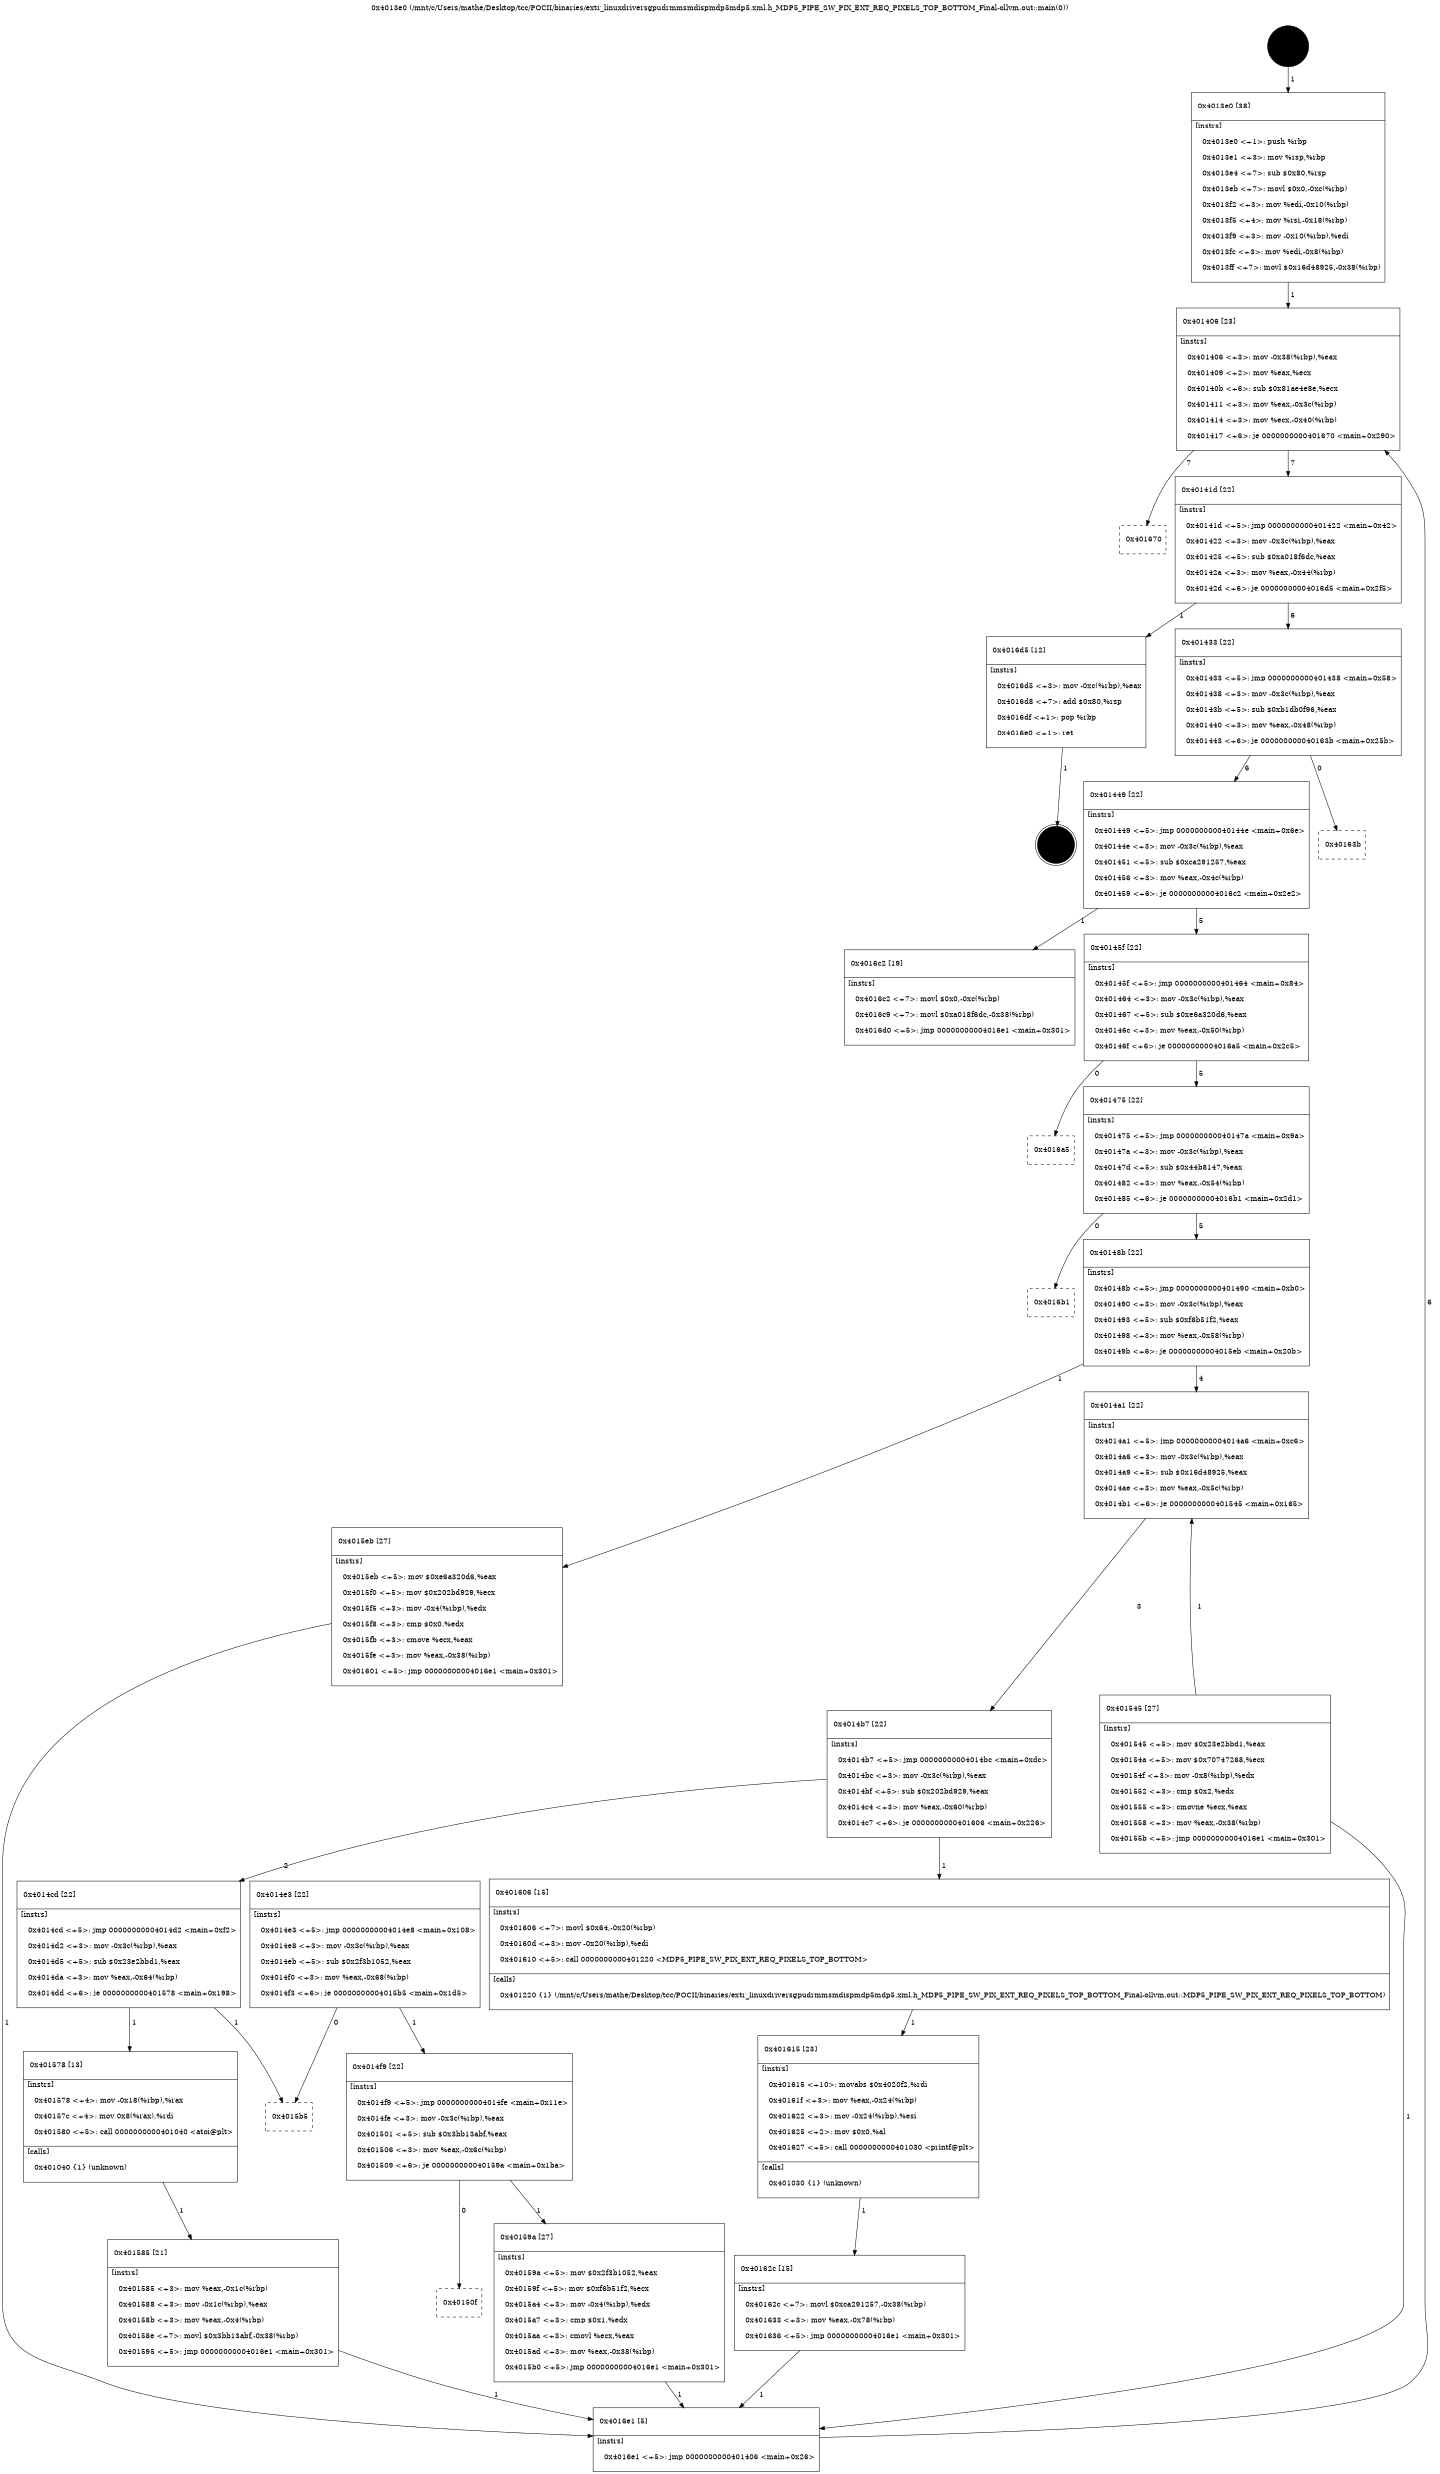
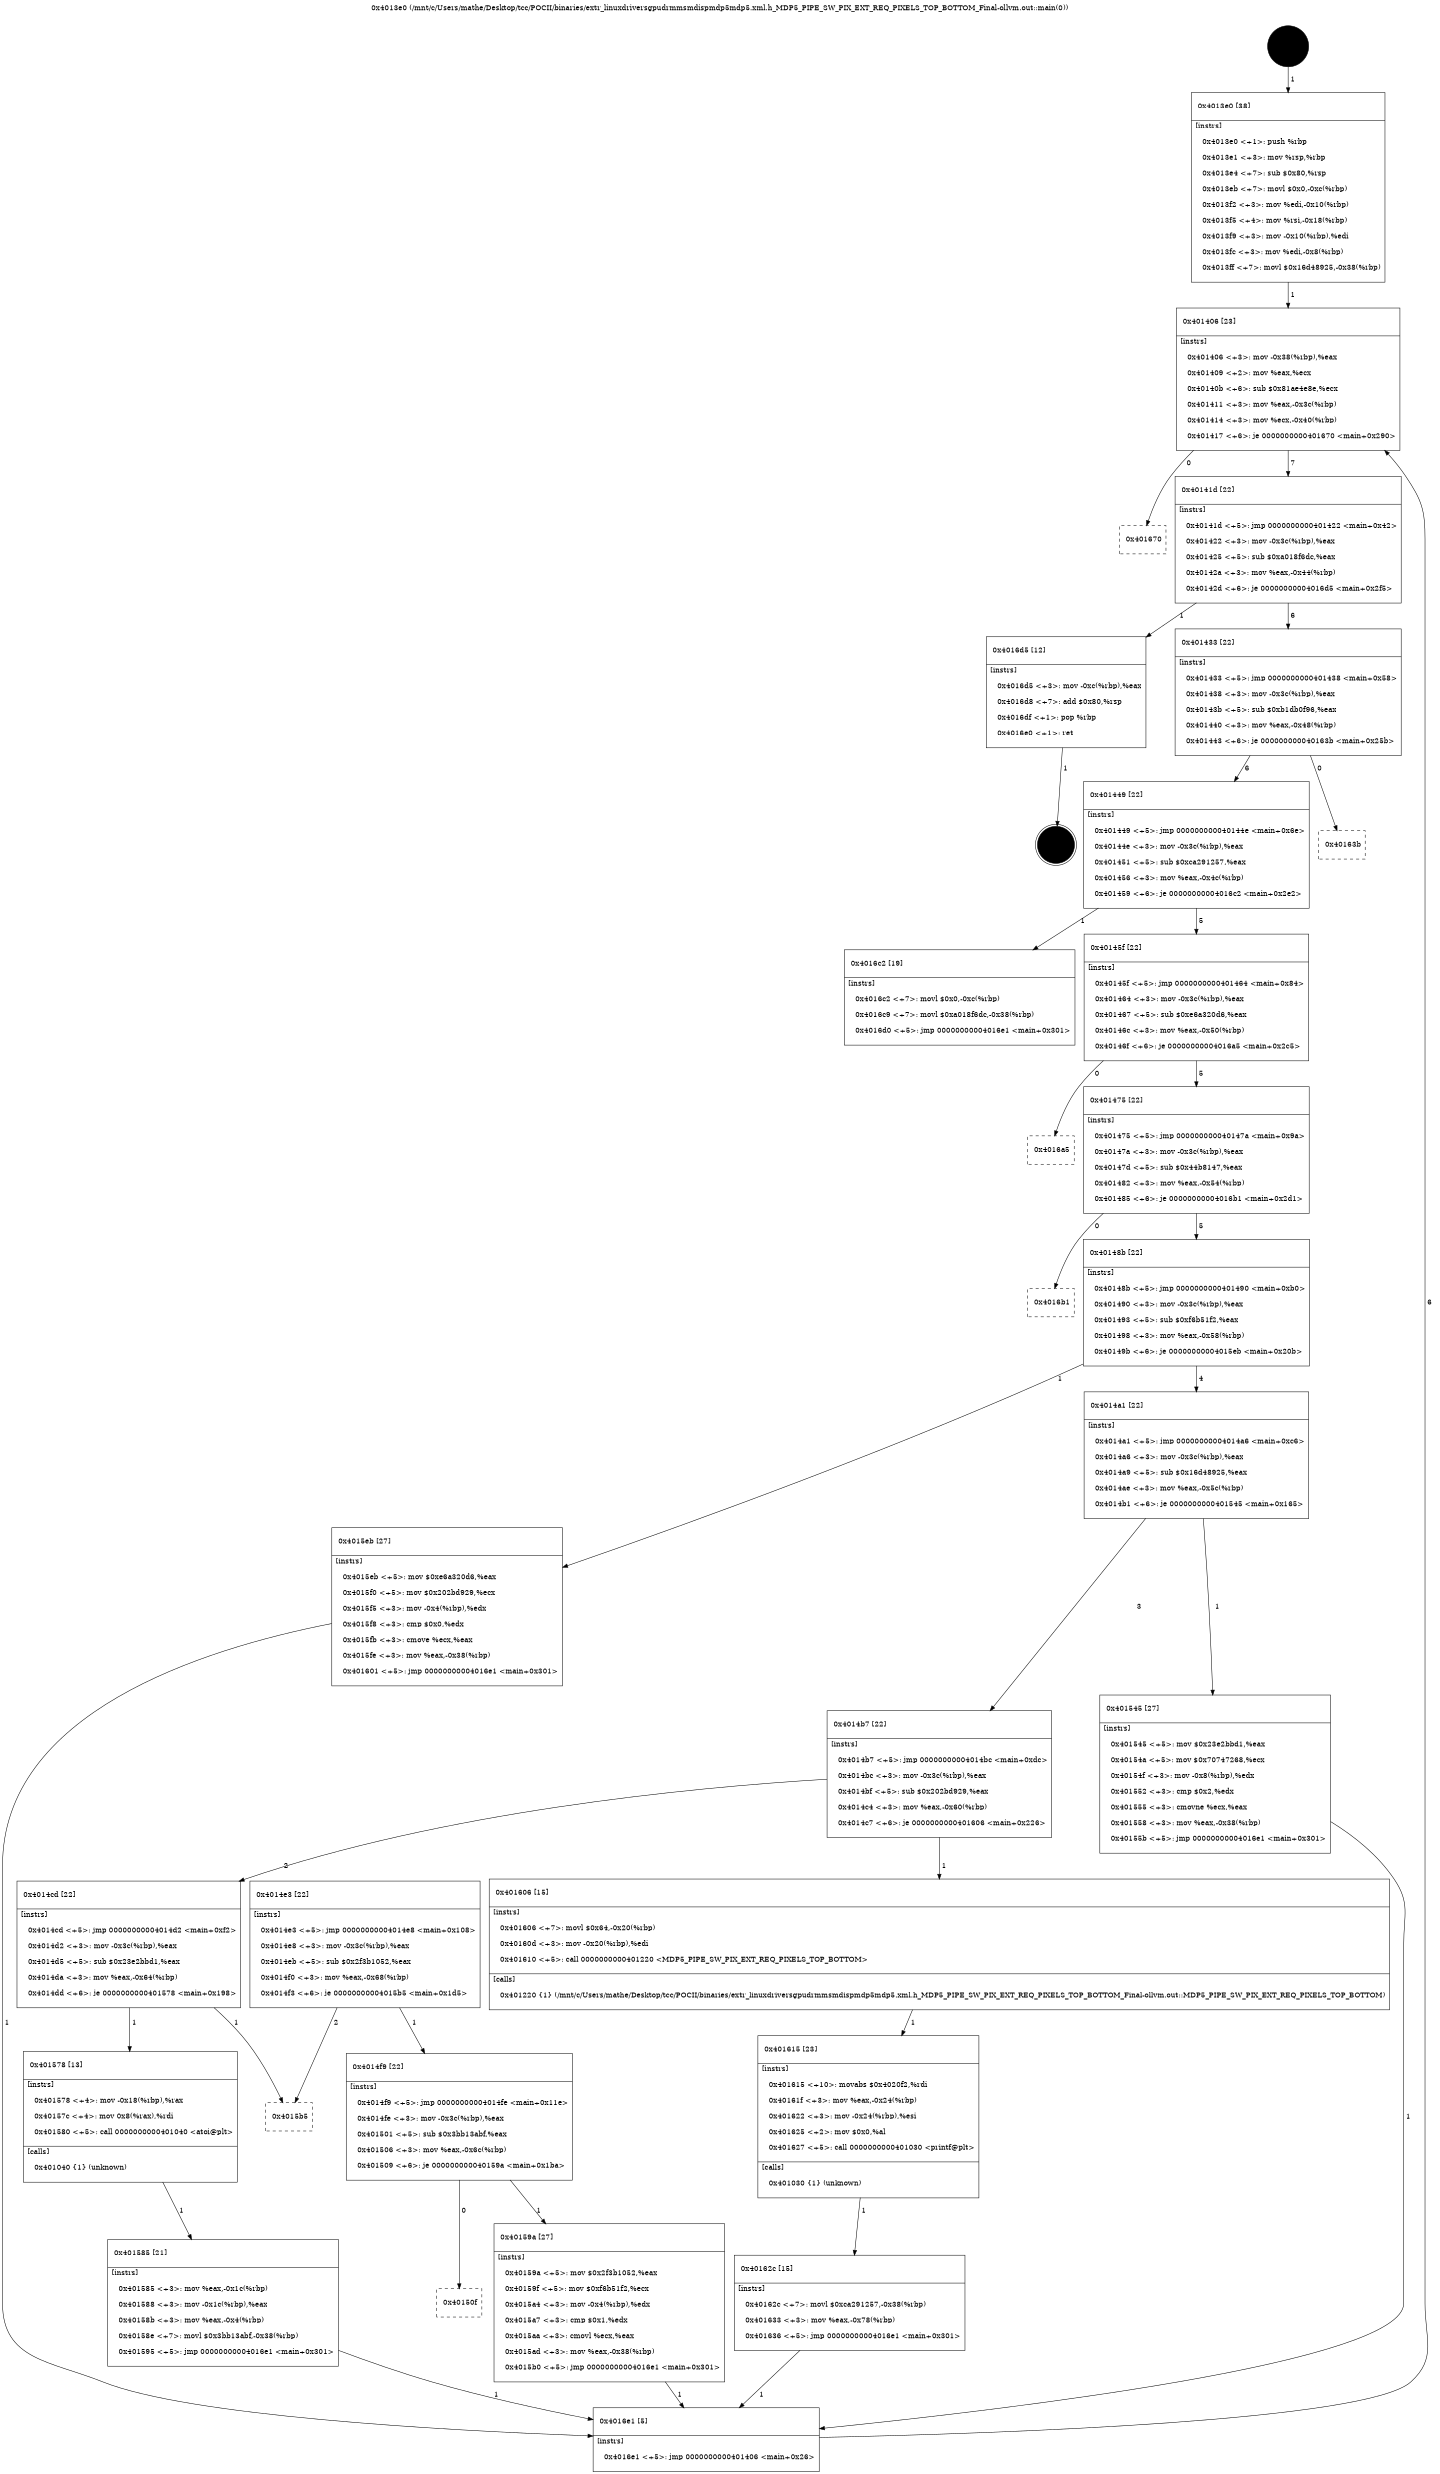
(1188, 463) -> (1188, 463)
(1190, 1609) -> (1209, 1604)
(335, 2023) -> (335, 2023)
